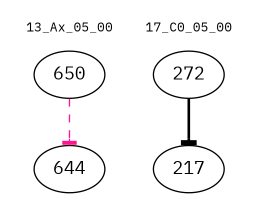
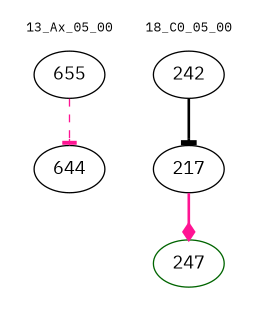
(189, 28) -> (189, 28)
(69, 75) -> (69, 75)
(189, 75) -> (189, 75)
none -> (189, 264)
